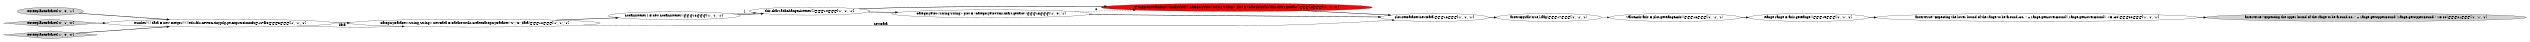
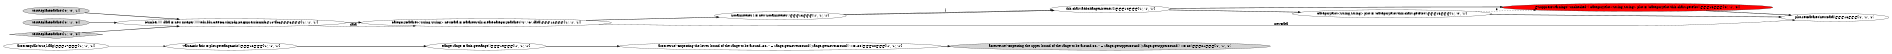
(1491, 17) -> none
(50, 23) -> (56, 23)
